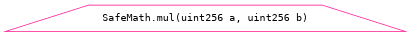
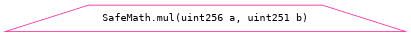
(205, 18) -> (205, 18)
